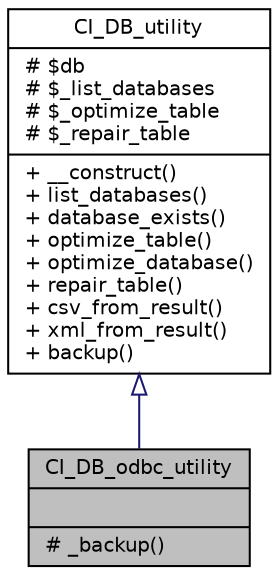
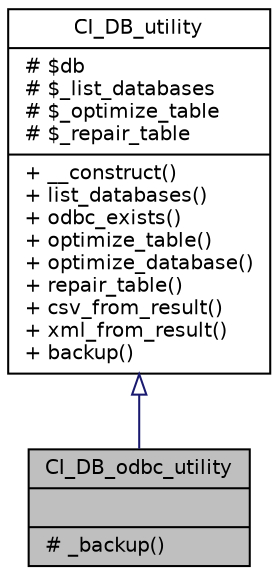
(126, 218) -> (103, 218)
